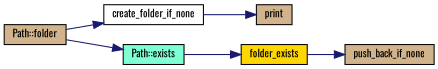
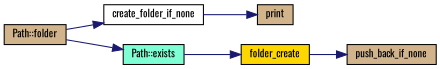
(274, 55) -> (275, 55)
